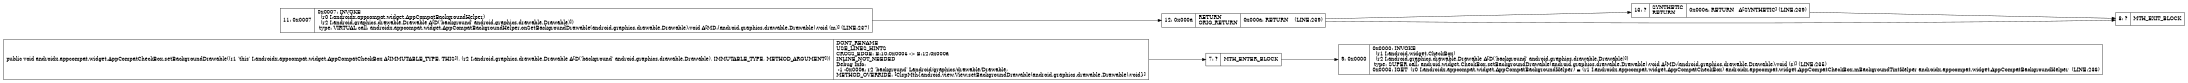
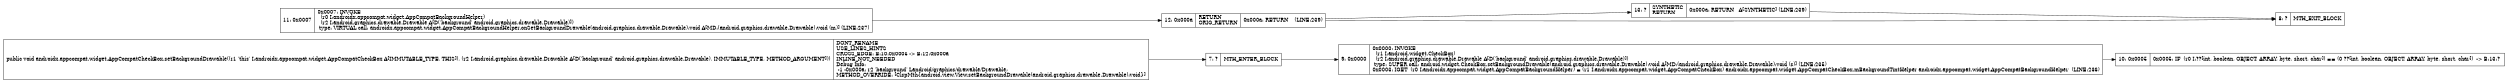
none -> (2310, 60)
